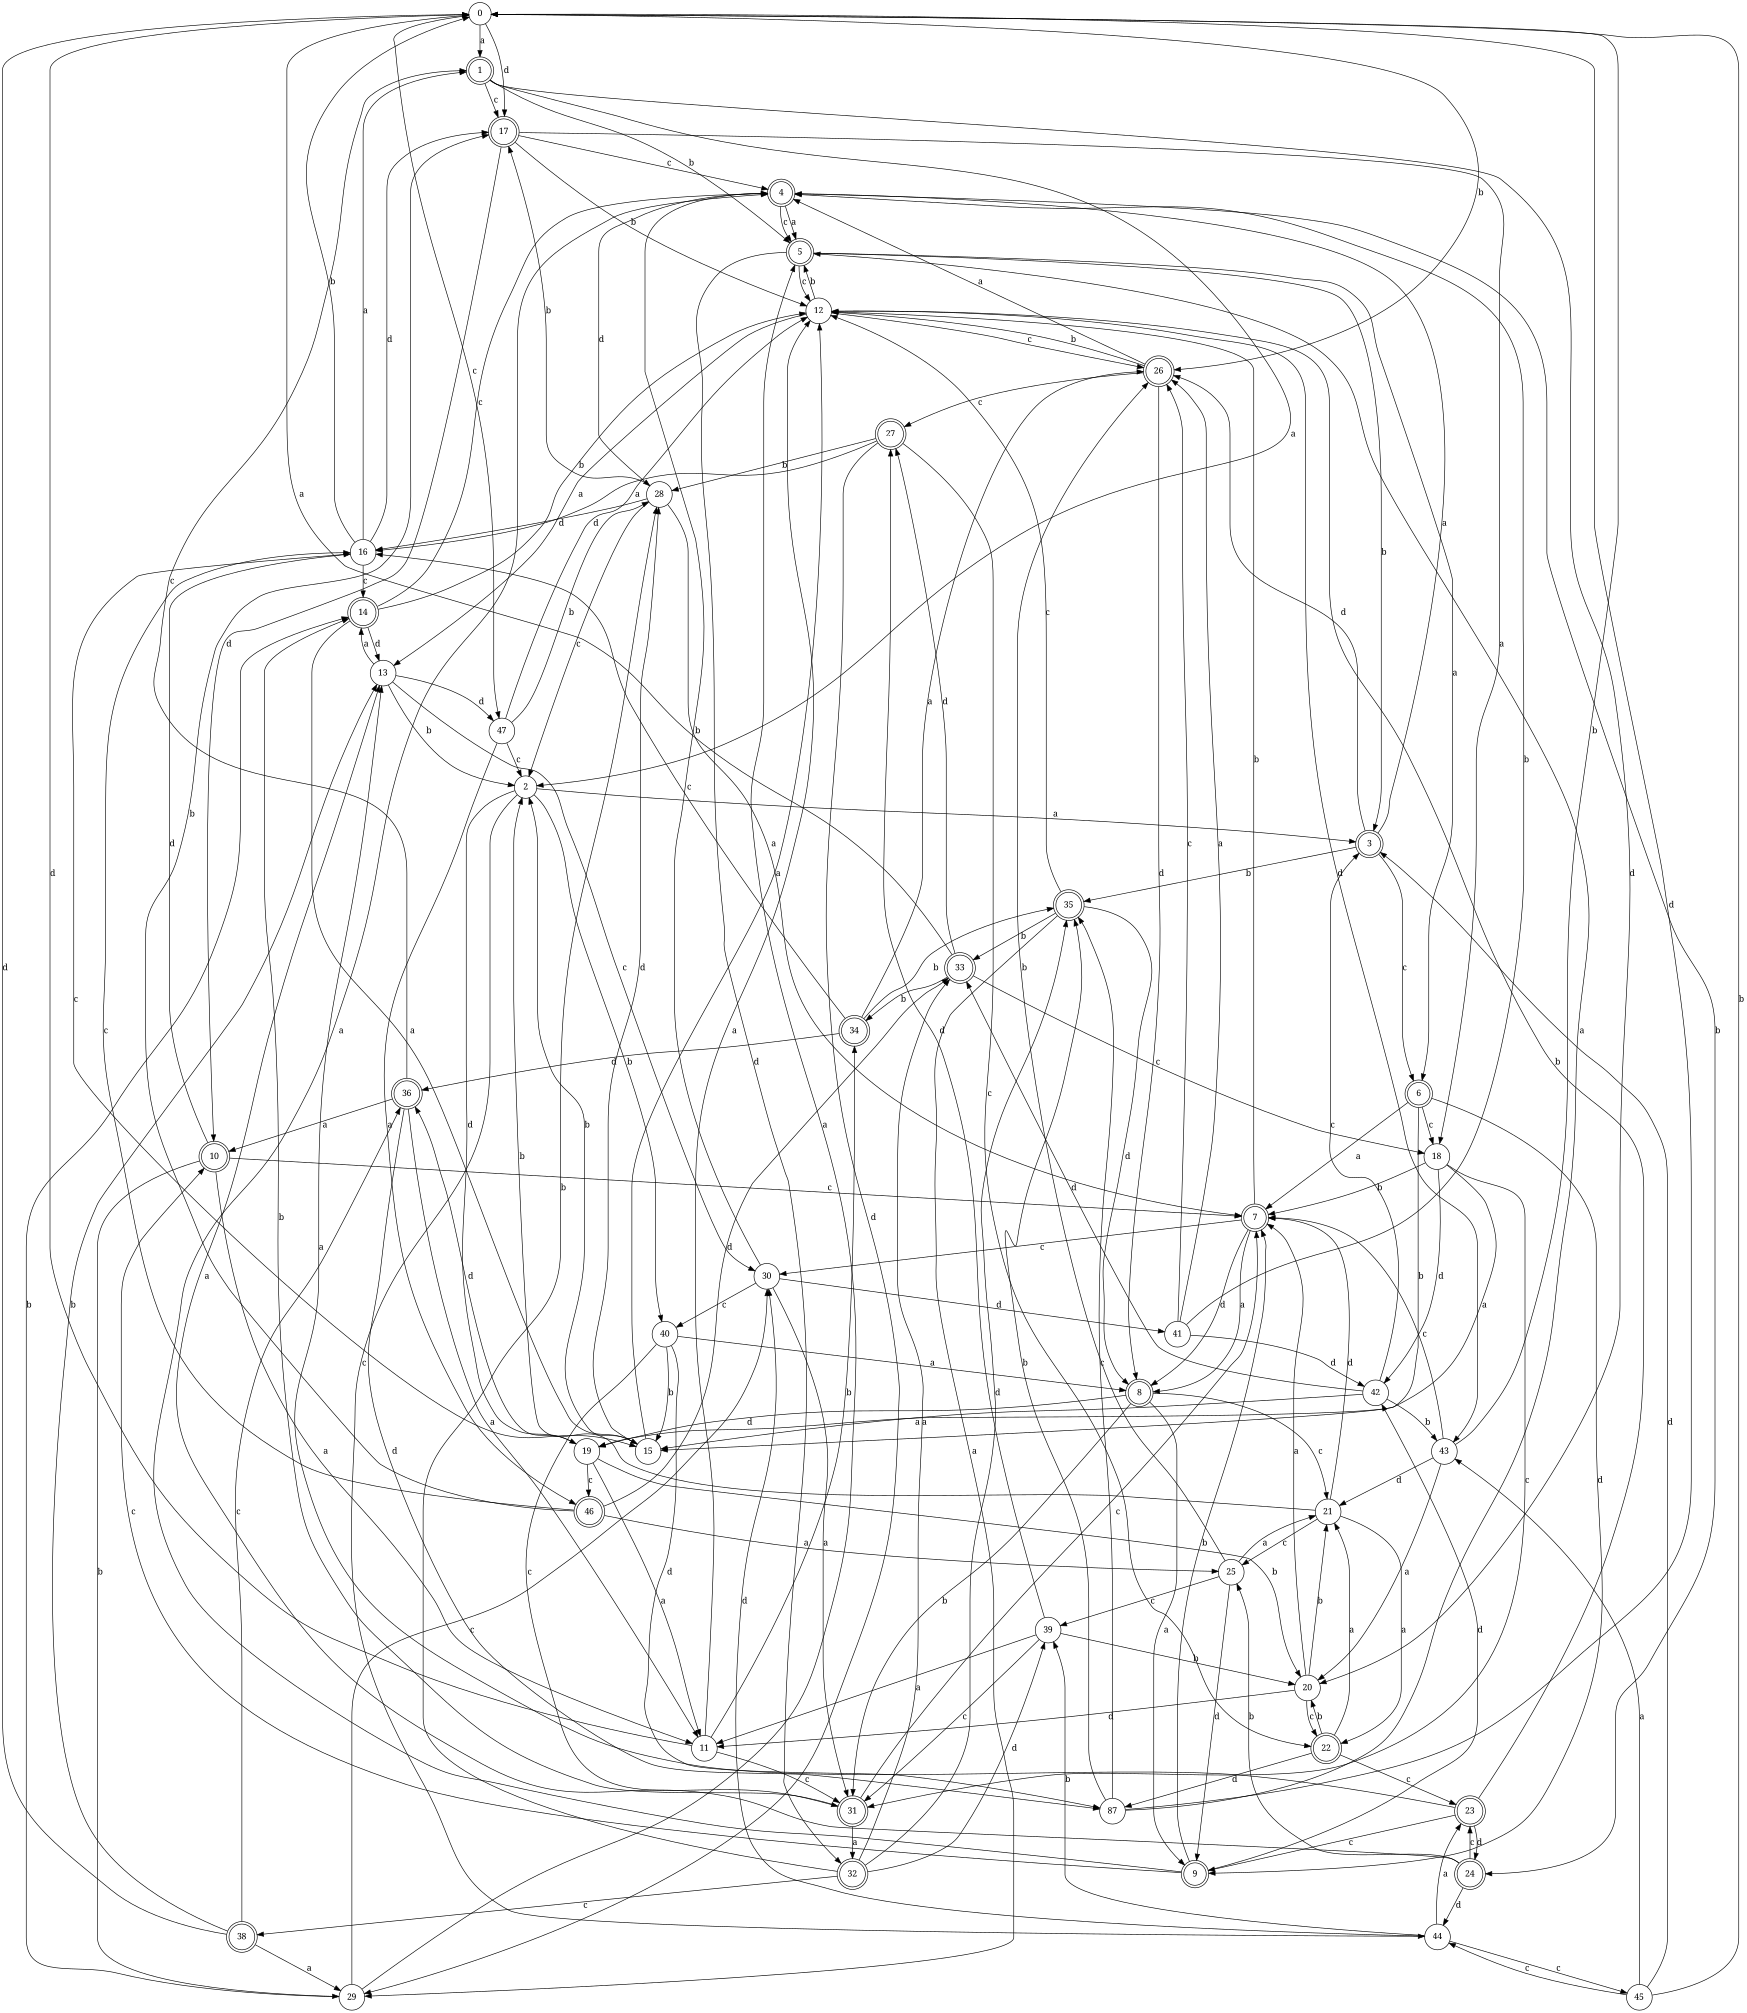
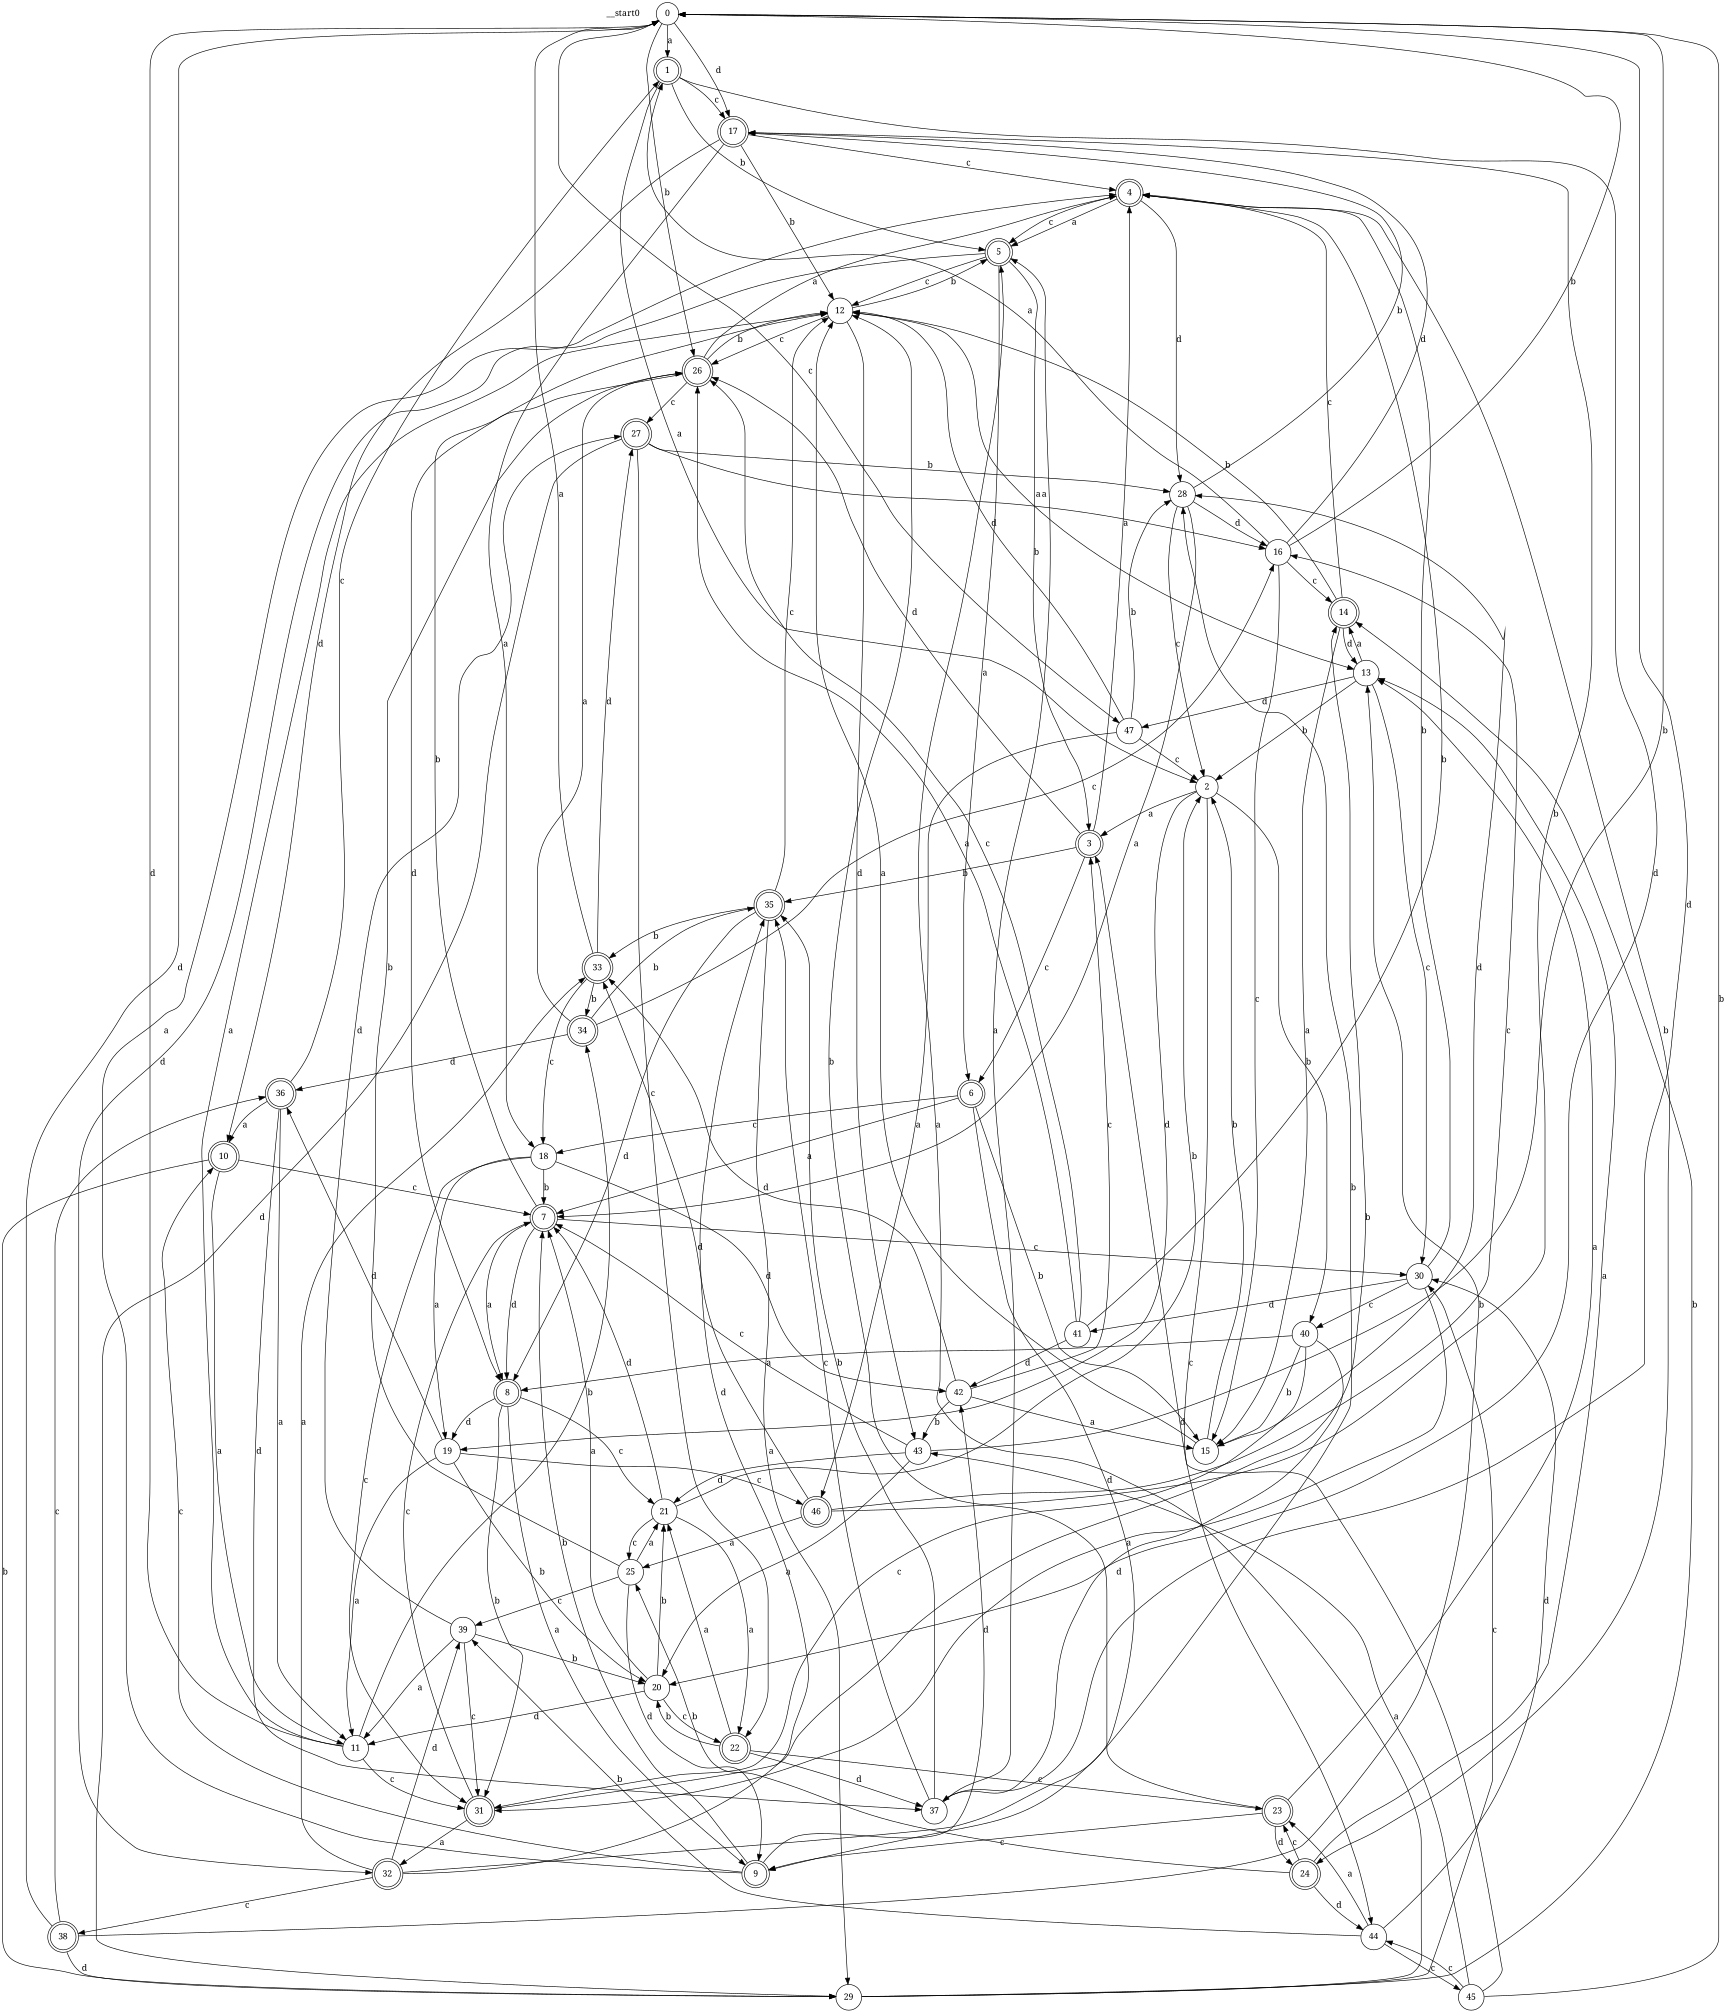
none -> (623, 14)
(169, 785) -> none
(1112, 1811) -> (934, 1811)
(310, 1968) -> (85, 1968)
